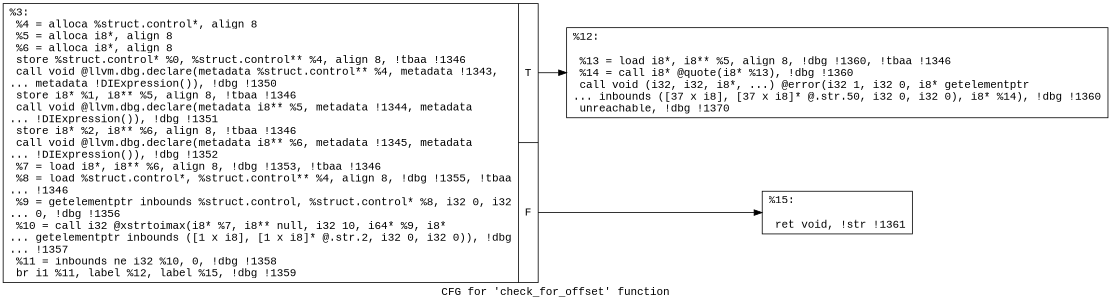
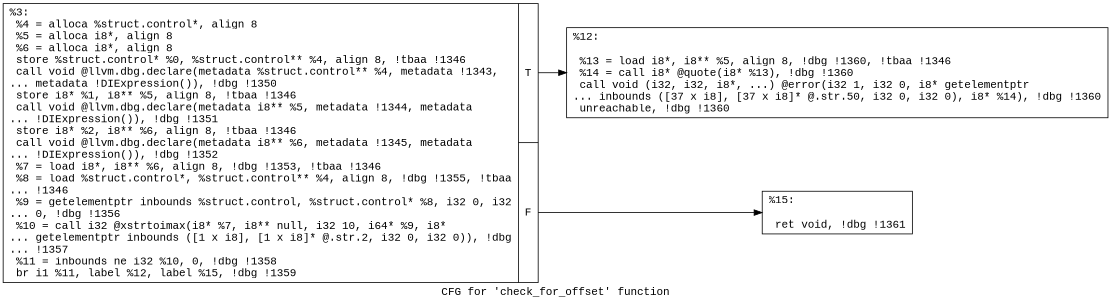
(652, 108) -> (652, 108)
(837, 224) -> (837, 224)
